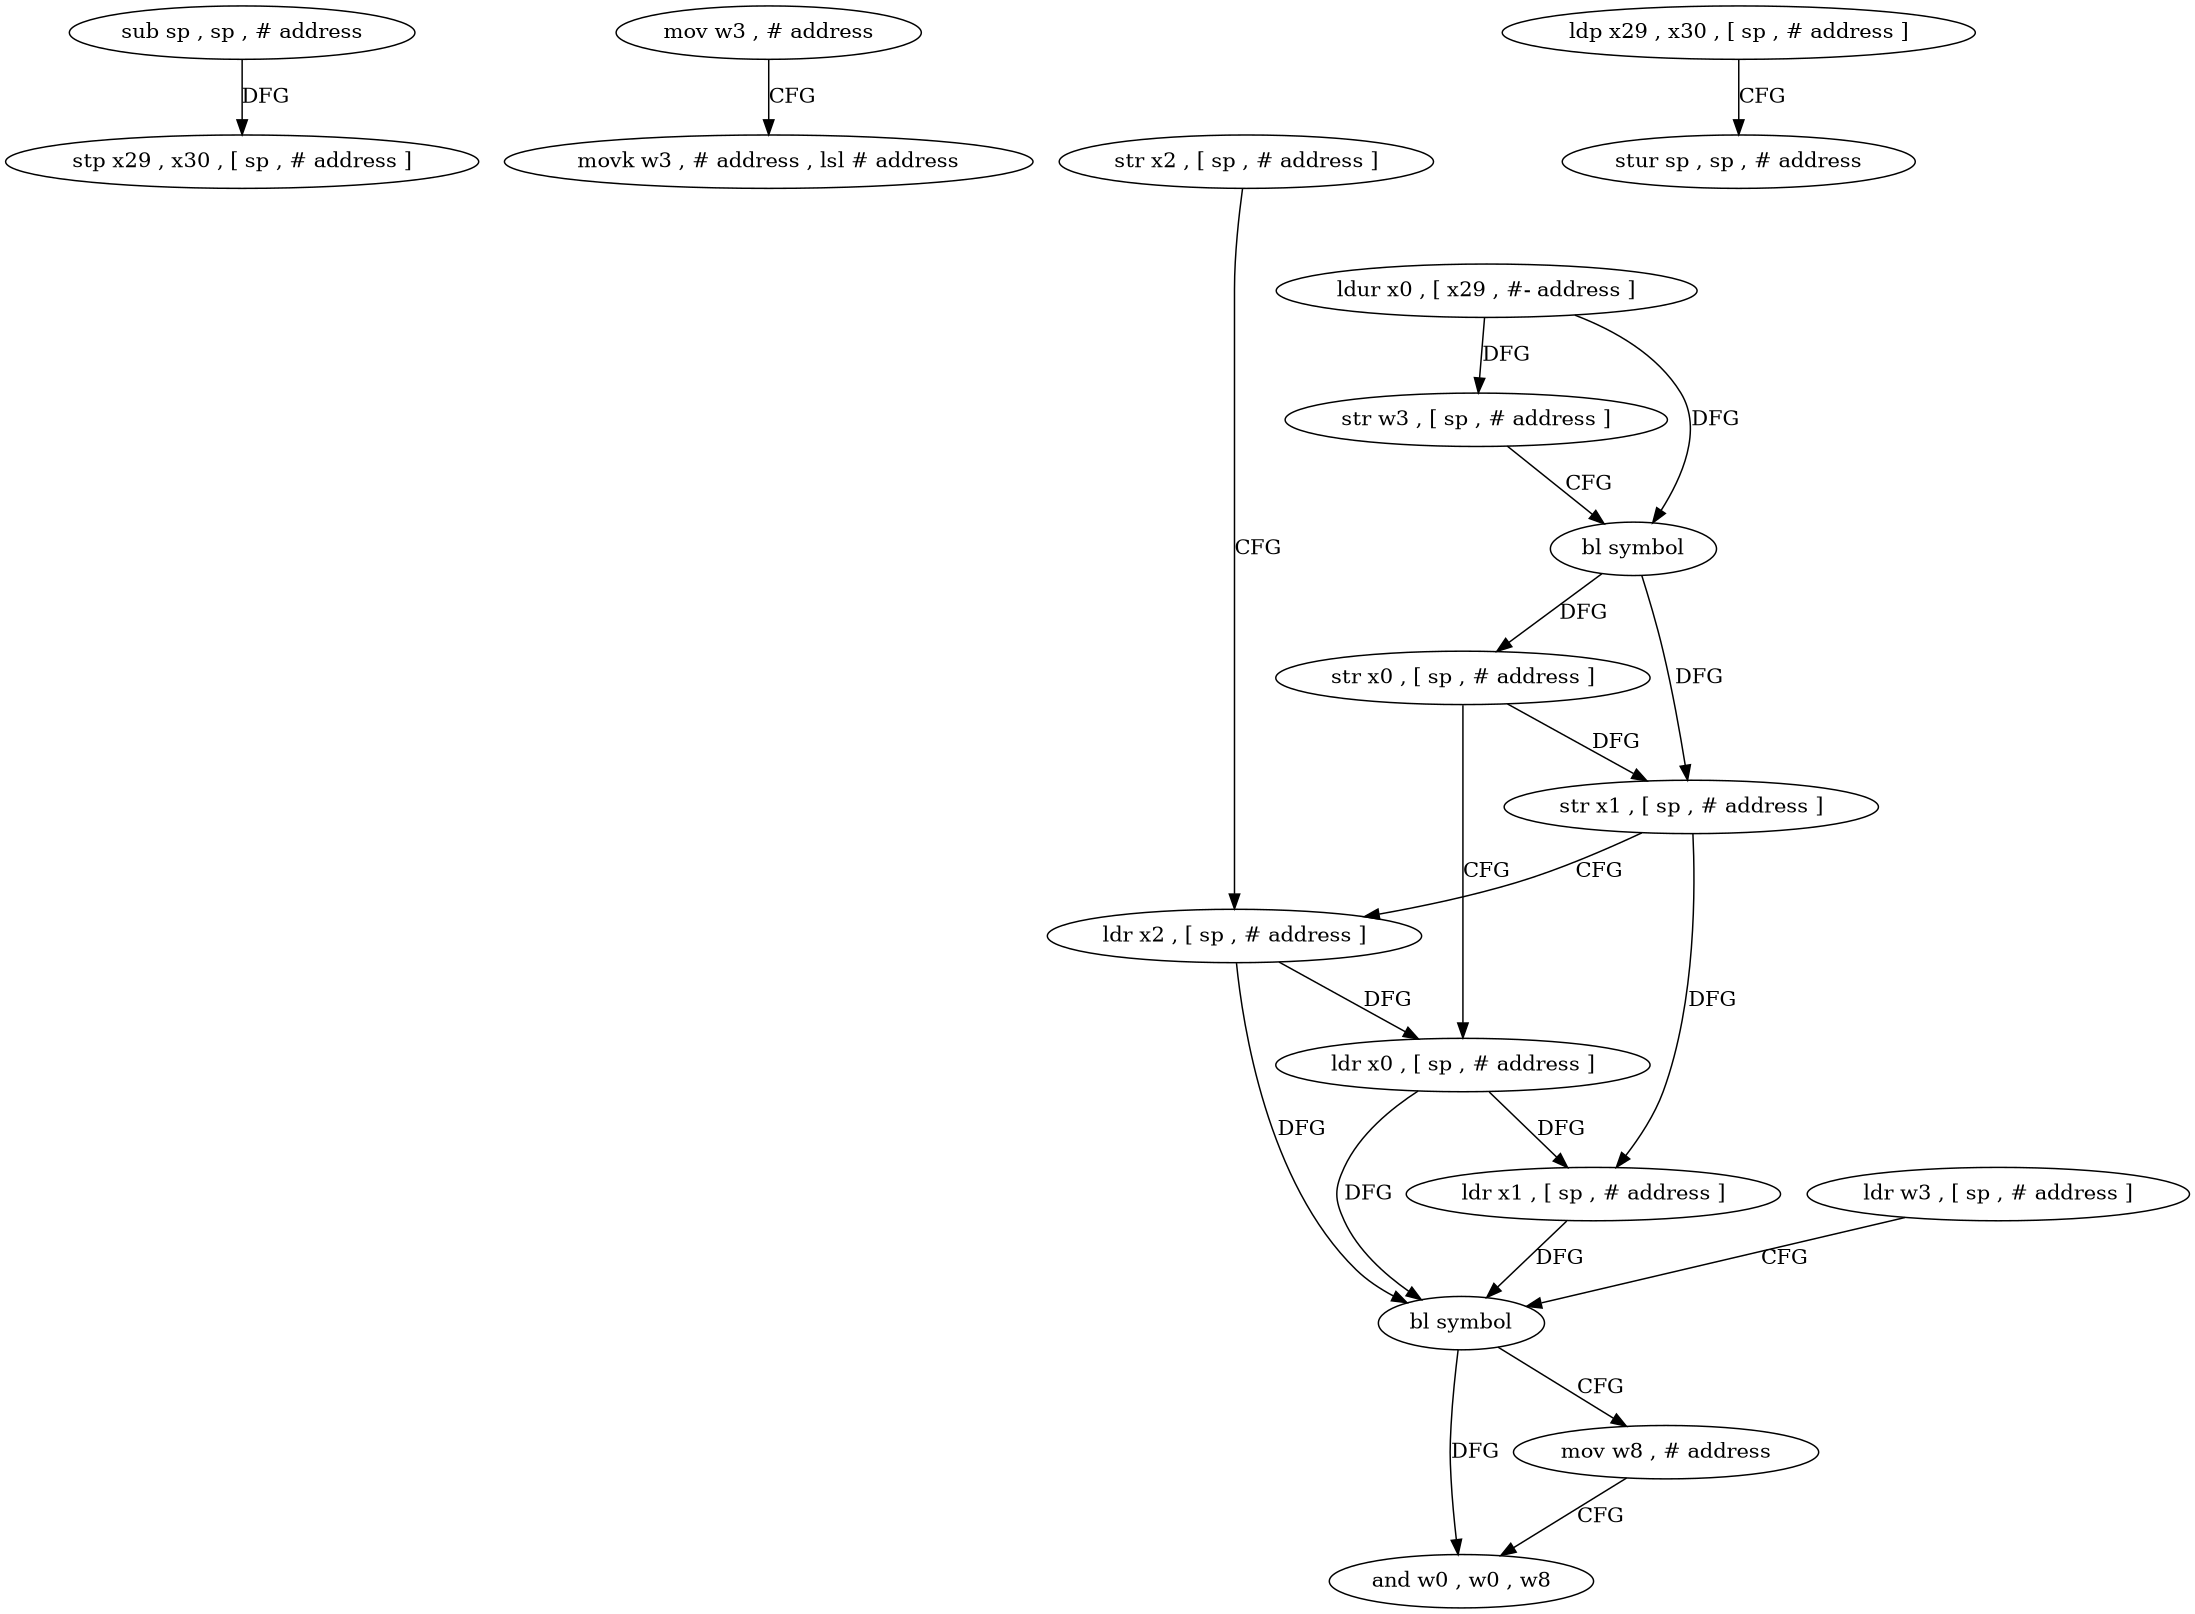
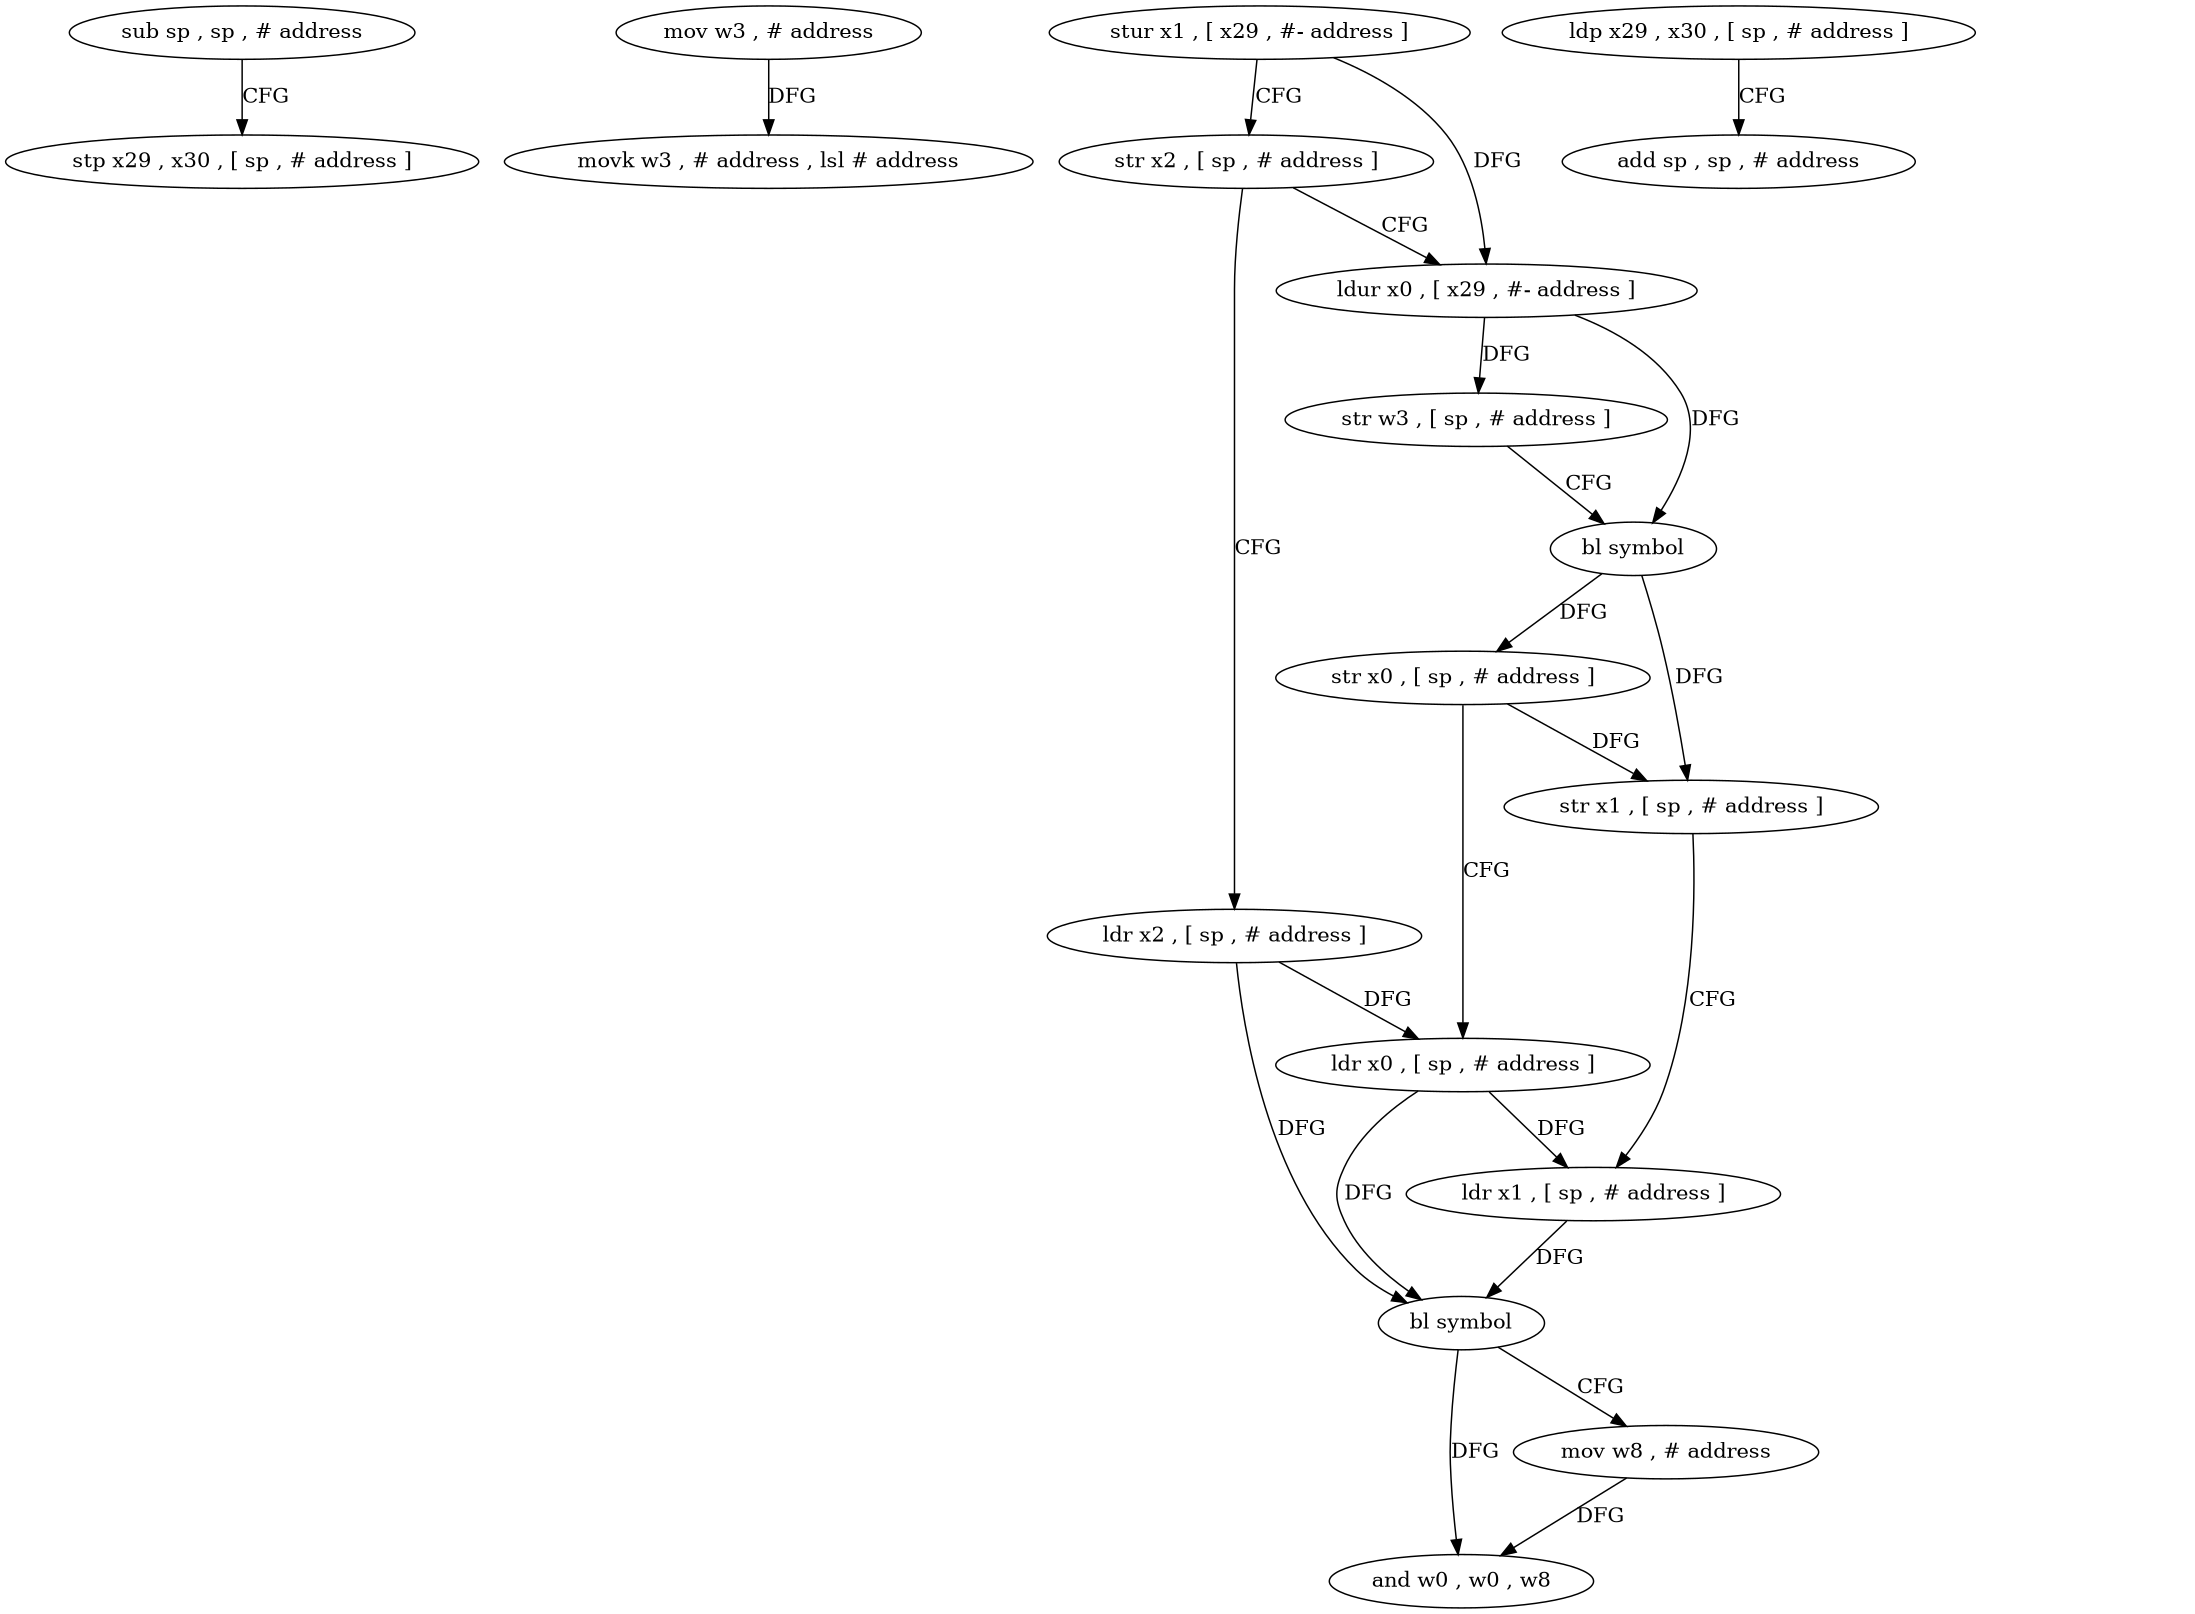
none -> (1260, 33)
(266, 97) -> (266, 97)
(792, 97) -> (792, 97)
(1739, 162) -> (1739, 162)
none -> (1360, 223)
(1514, 883) -> none
(1713, 1001) -> (1713, 1001)
(1998, 1194) -> none
(1601, 1517) -> (1601, 1517)
